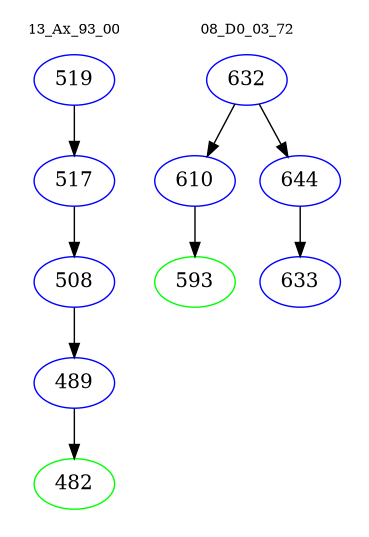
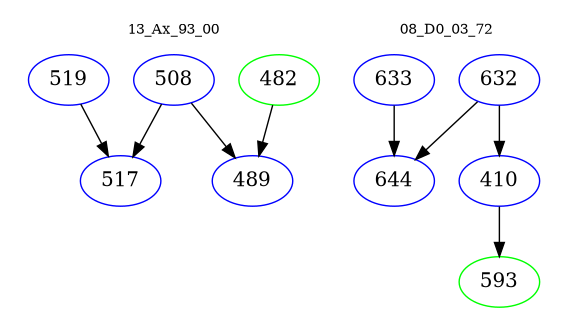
(195, 181) -> (499, 181)
(74, 225) -> (151, 124)
(300, 225) -> (394, 124)
(74, 427) -> (268, 124)
